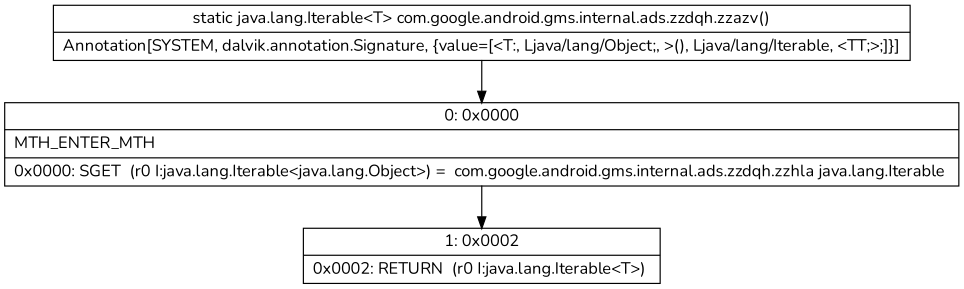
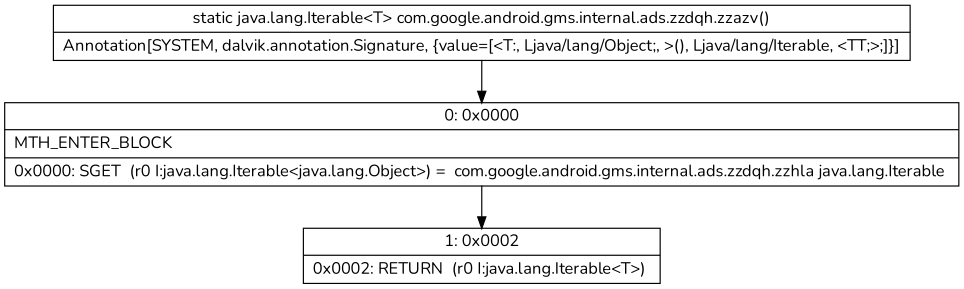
(85, 143) -> (94, 143)
